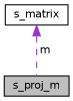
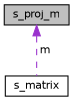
(37, 56) -> (37, 56)
